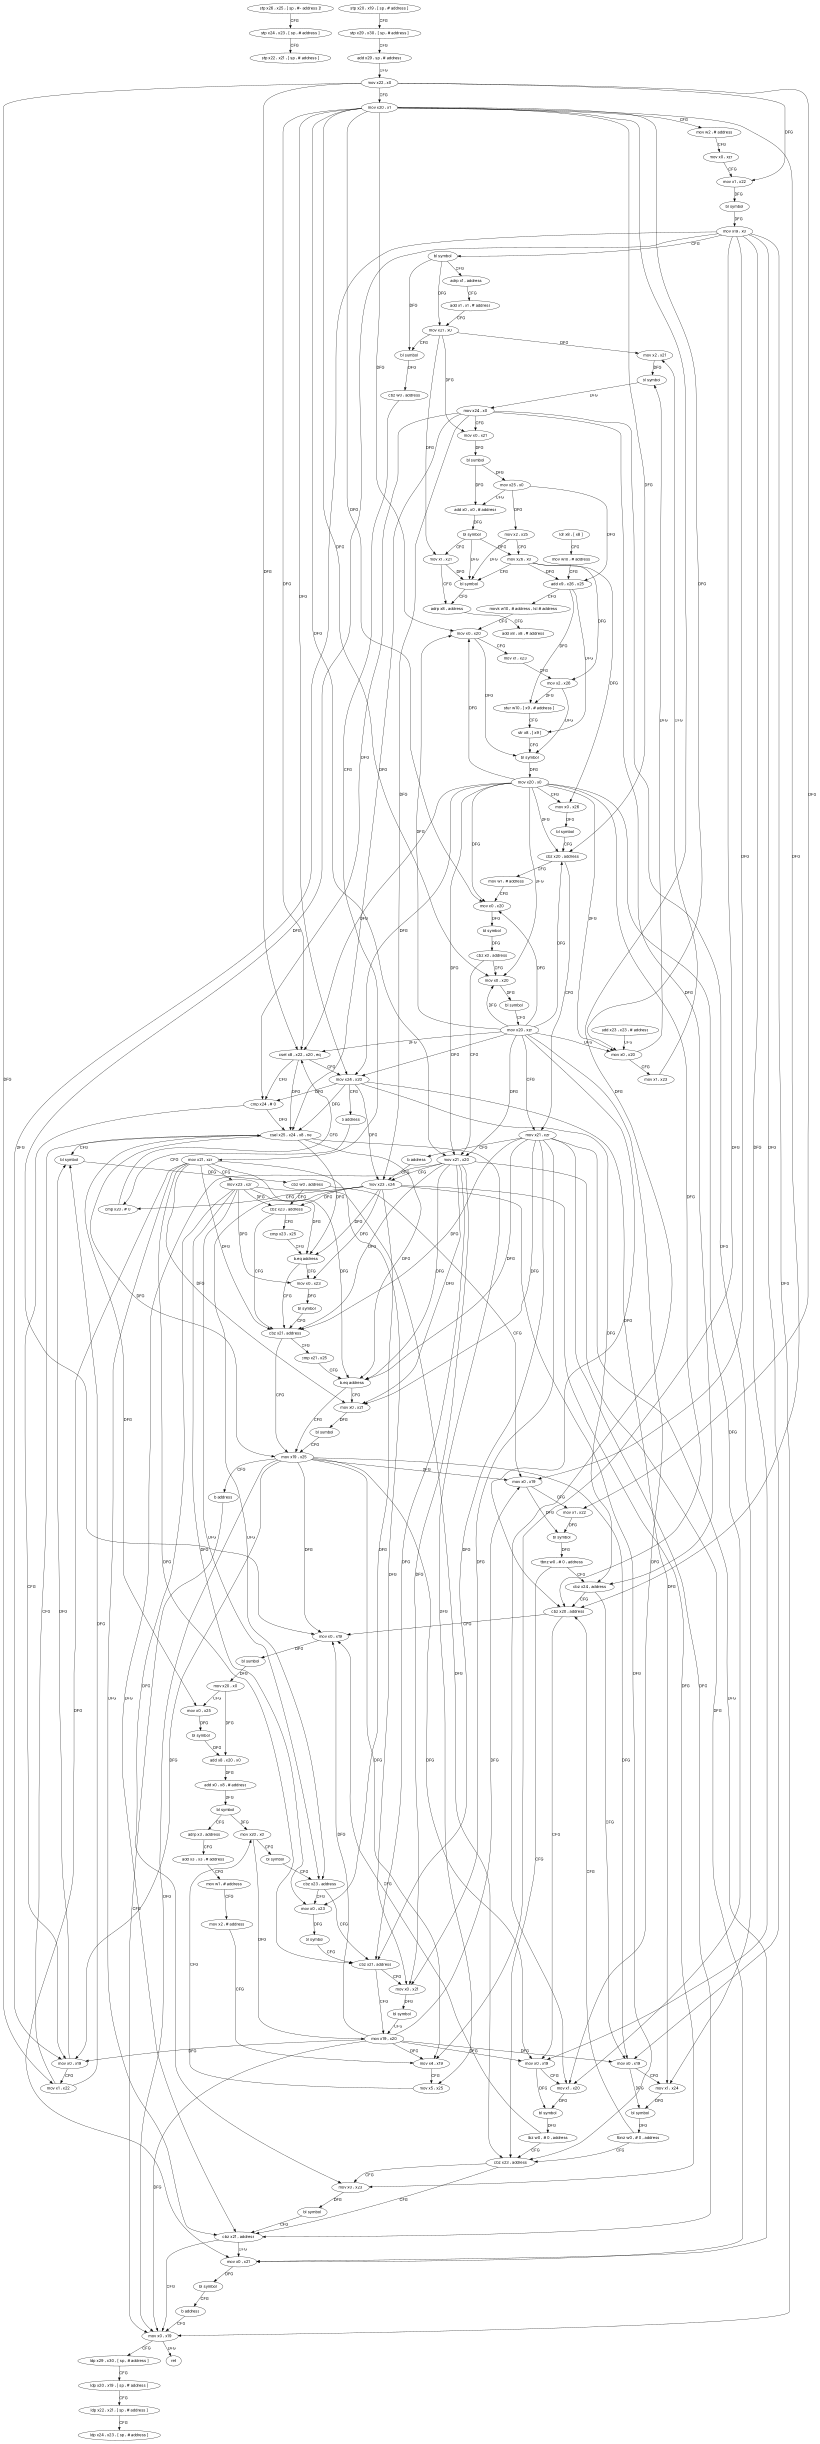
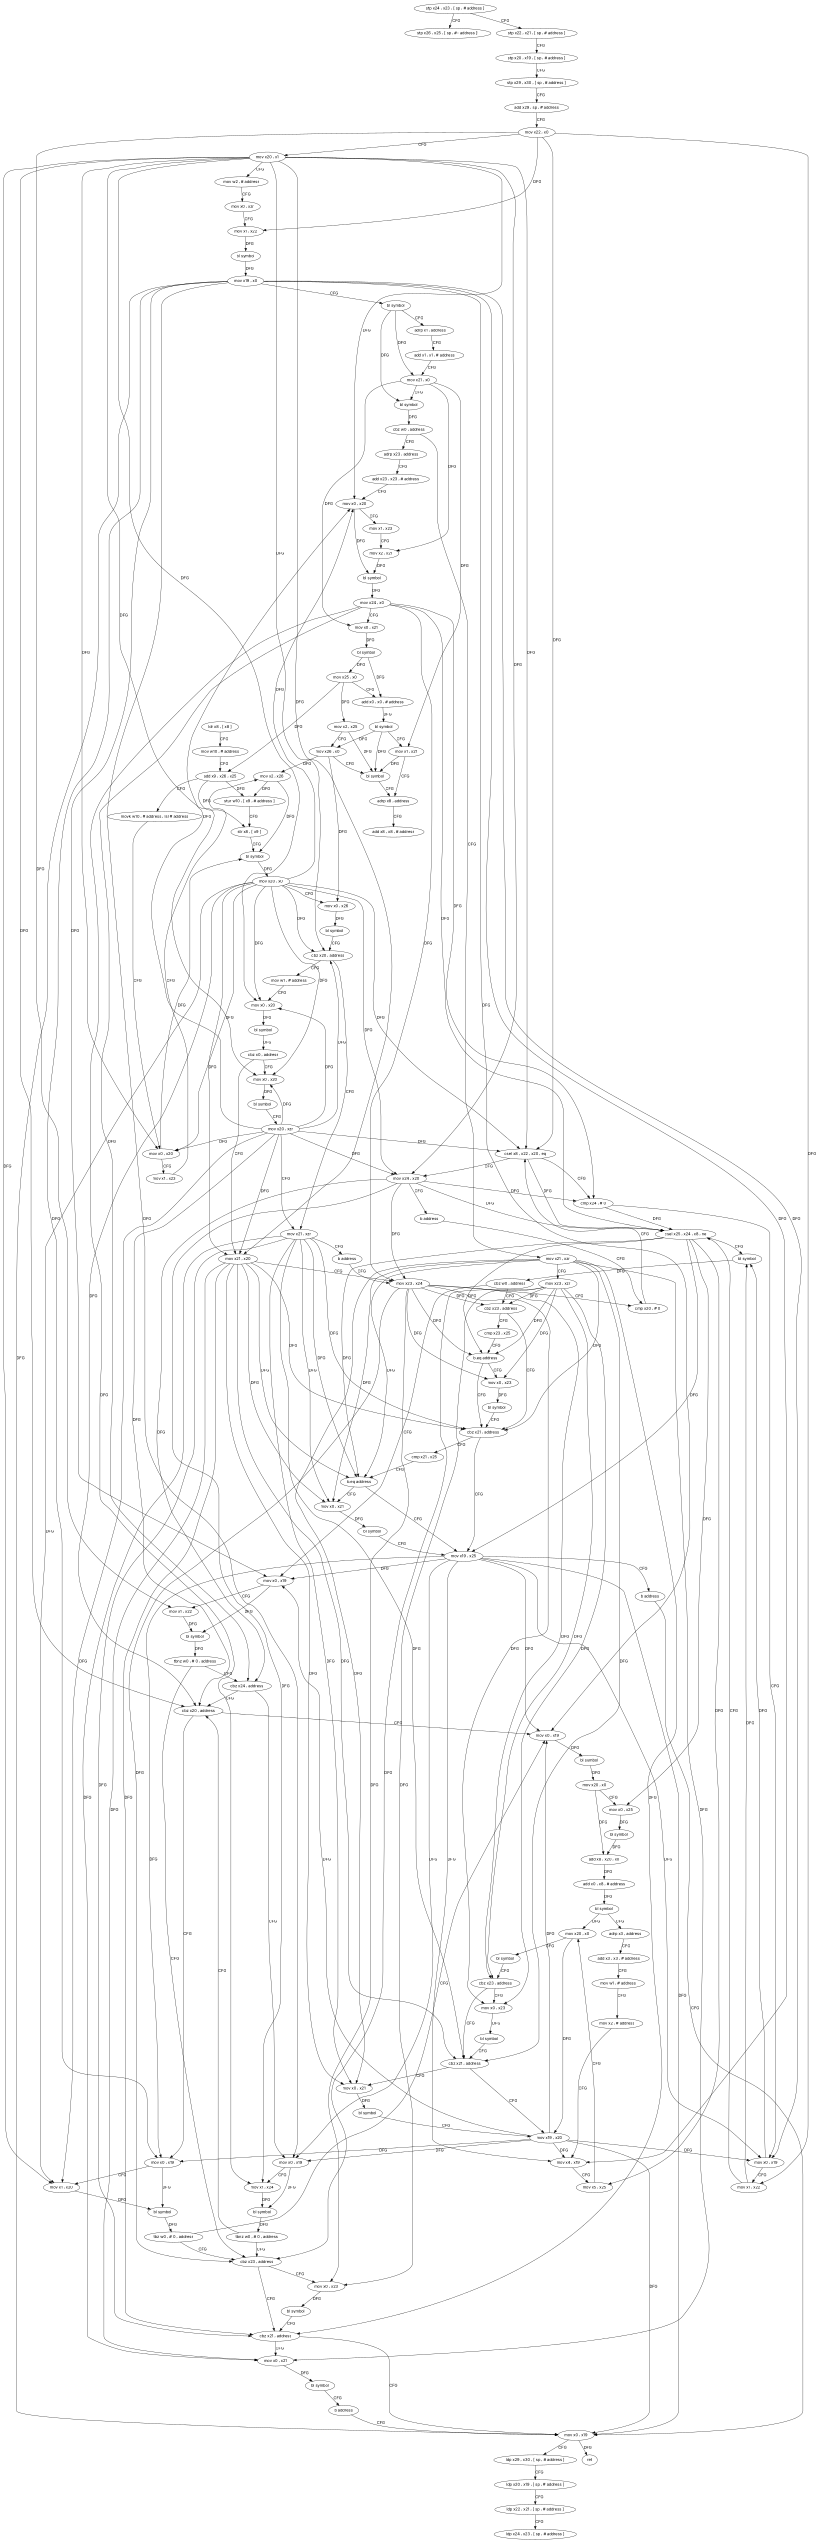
(290, 20) -> (452, 20)
none -> (537, 44)
none -> (401, 454)
(542, 571) -> none
